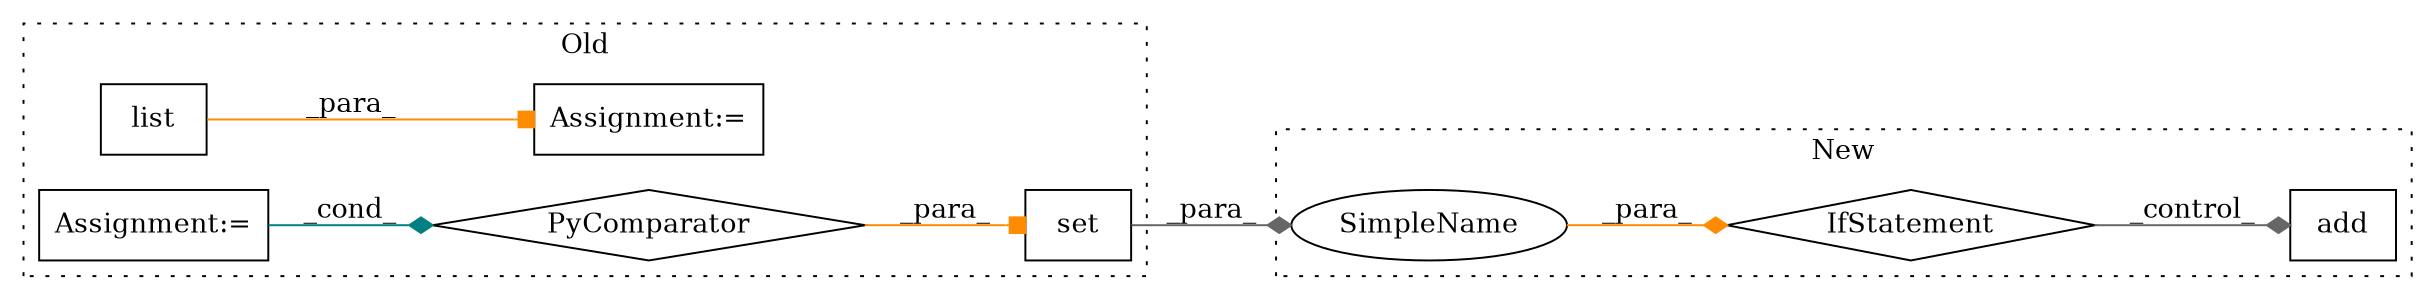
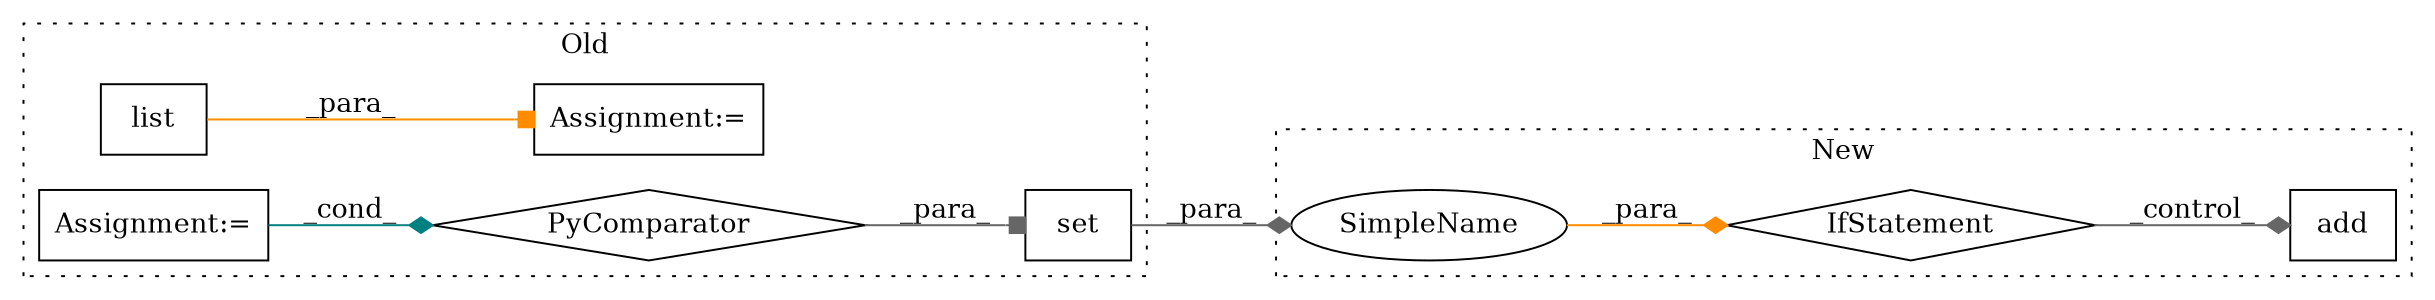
(935, 225) -> (935, 225)
